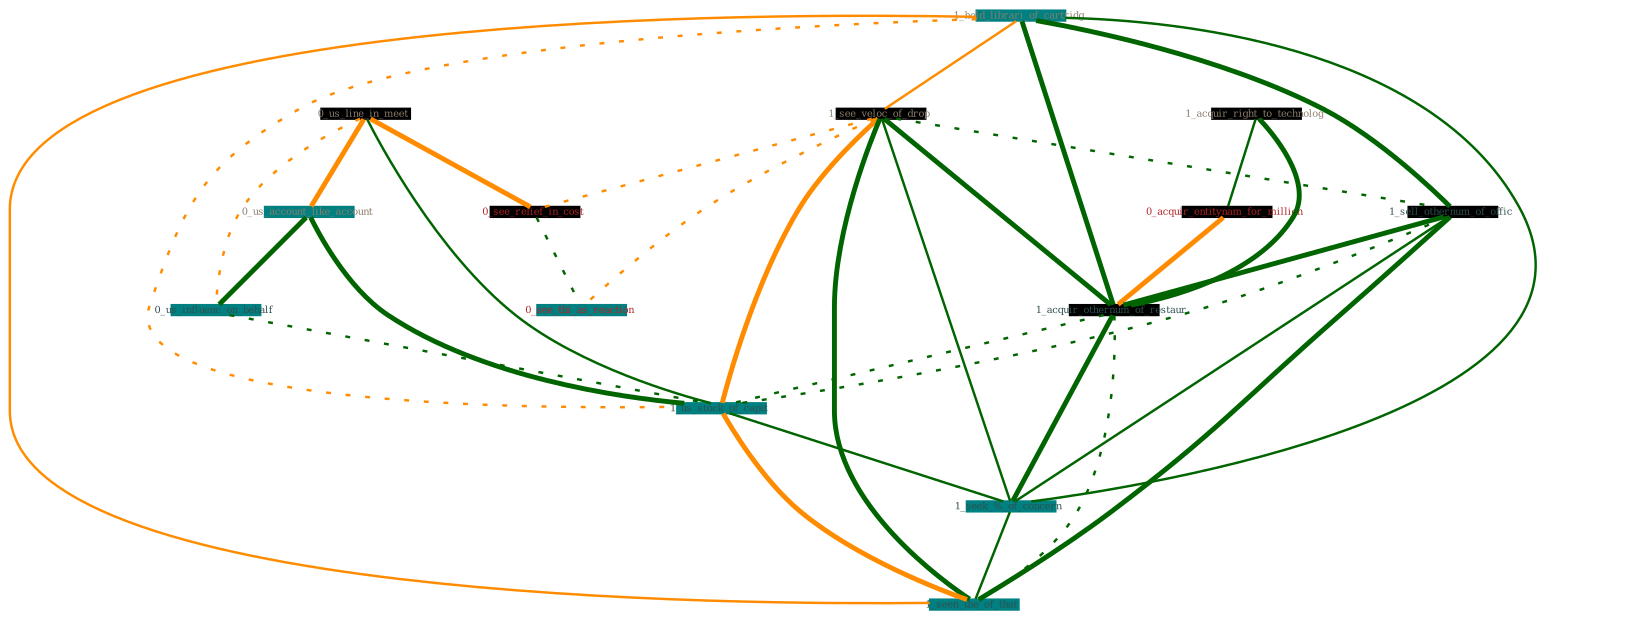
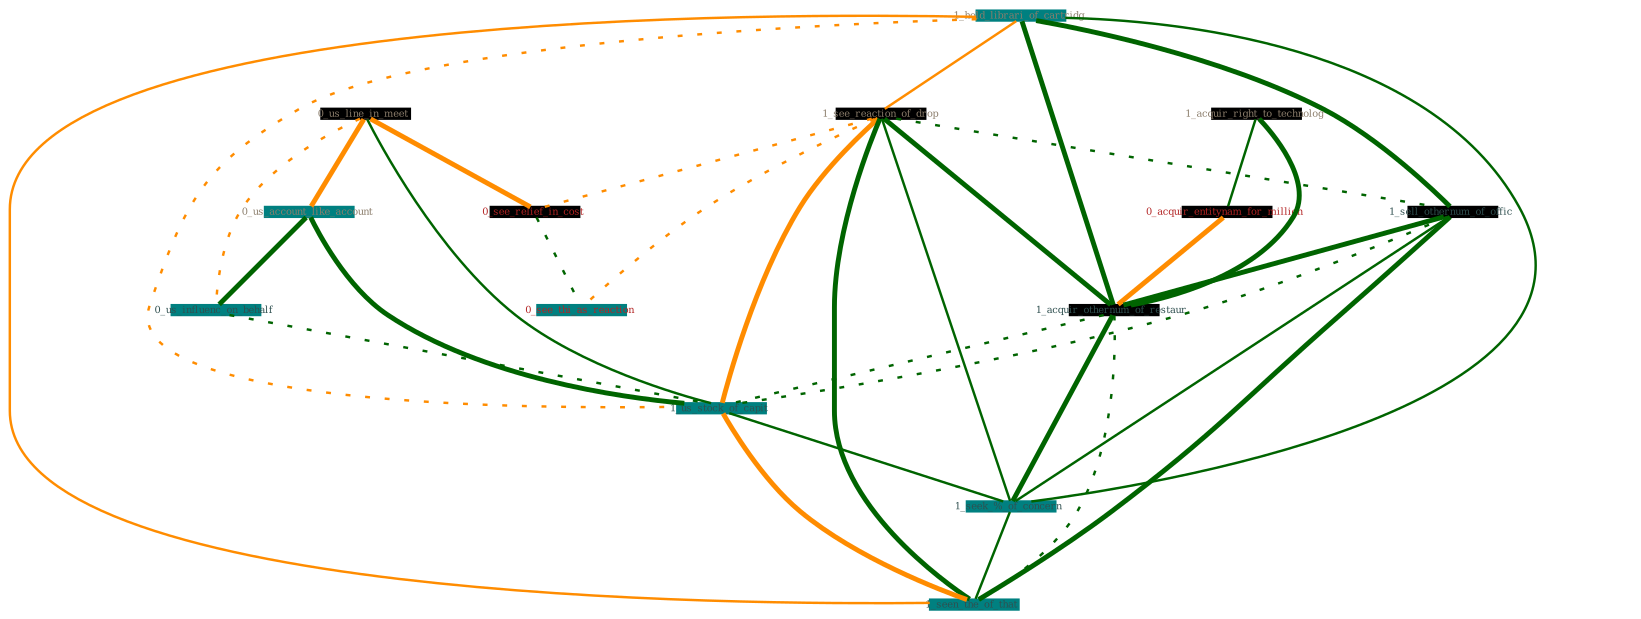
(881, 114) -> (881, 114)
